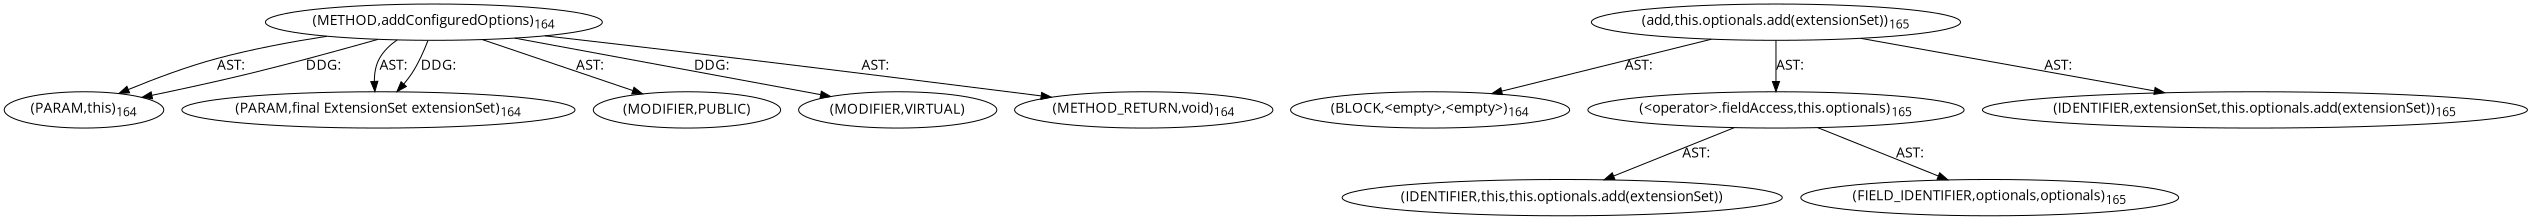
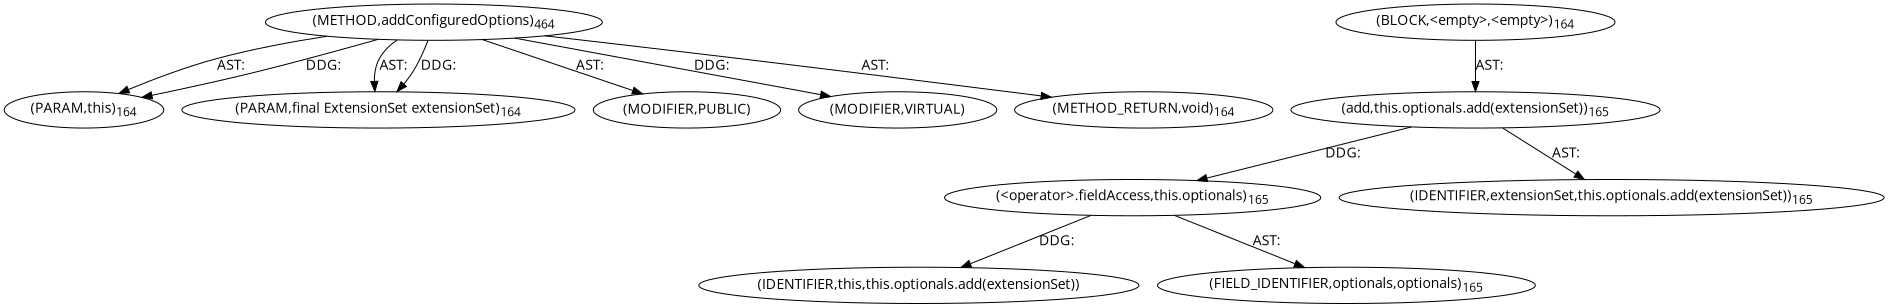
(545, 21) -> (545, 21)
(1607, 65) -> (1475, 61)
(1792, 66) -> (1345, 154)
(1698, 154) -> (1059, 241)
